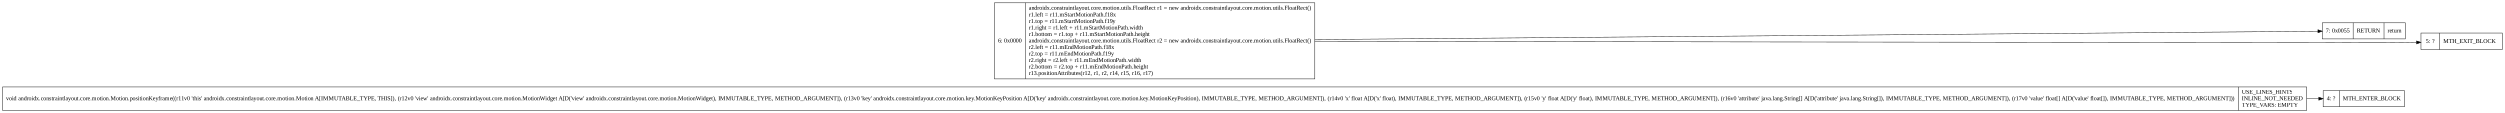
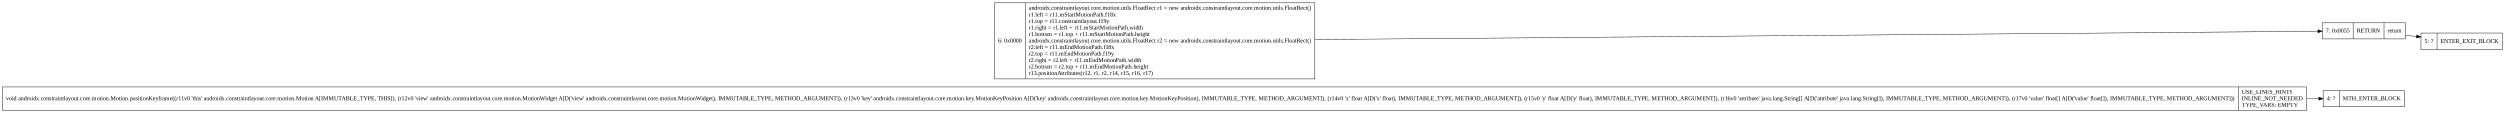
(1072, 21) -> (1069, 21)
(2469, 41) -> (2470, 41)
(1866, 42) -> (2411, 36)
